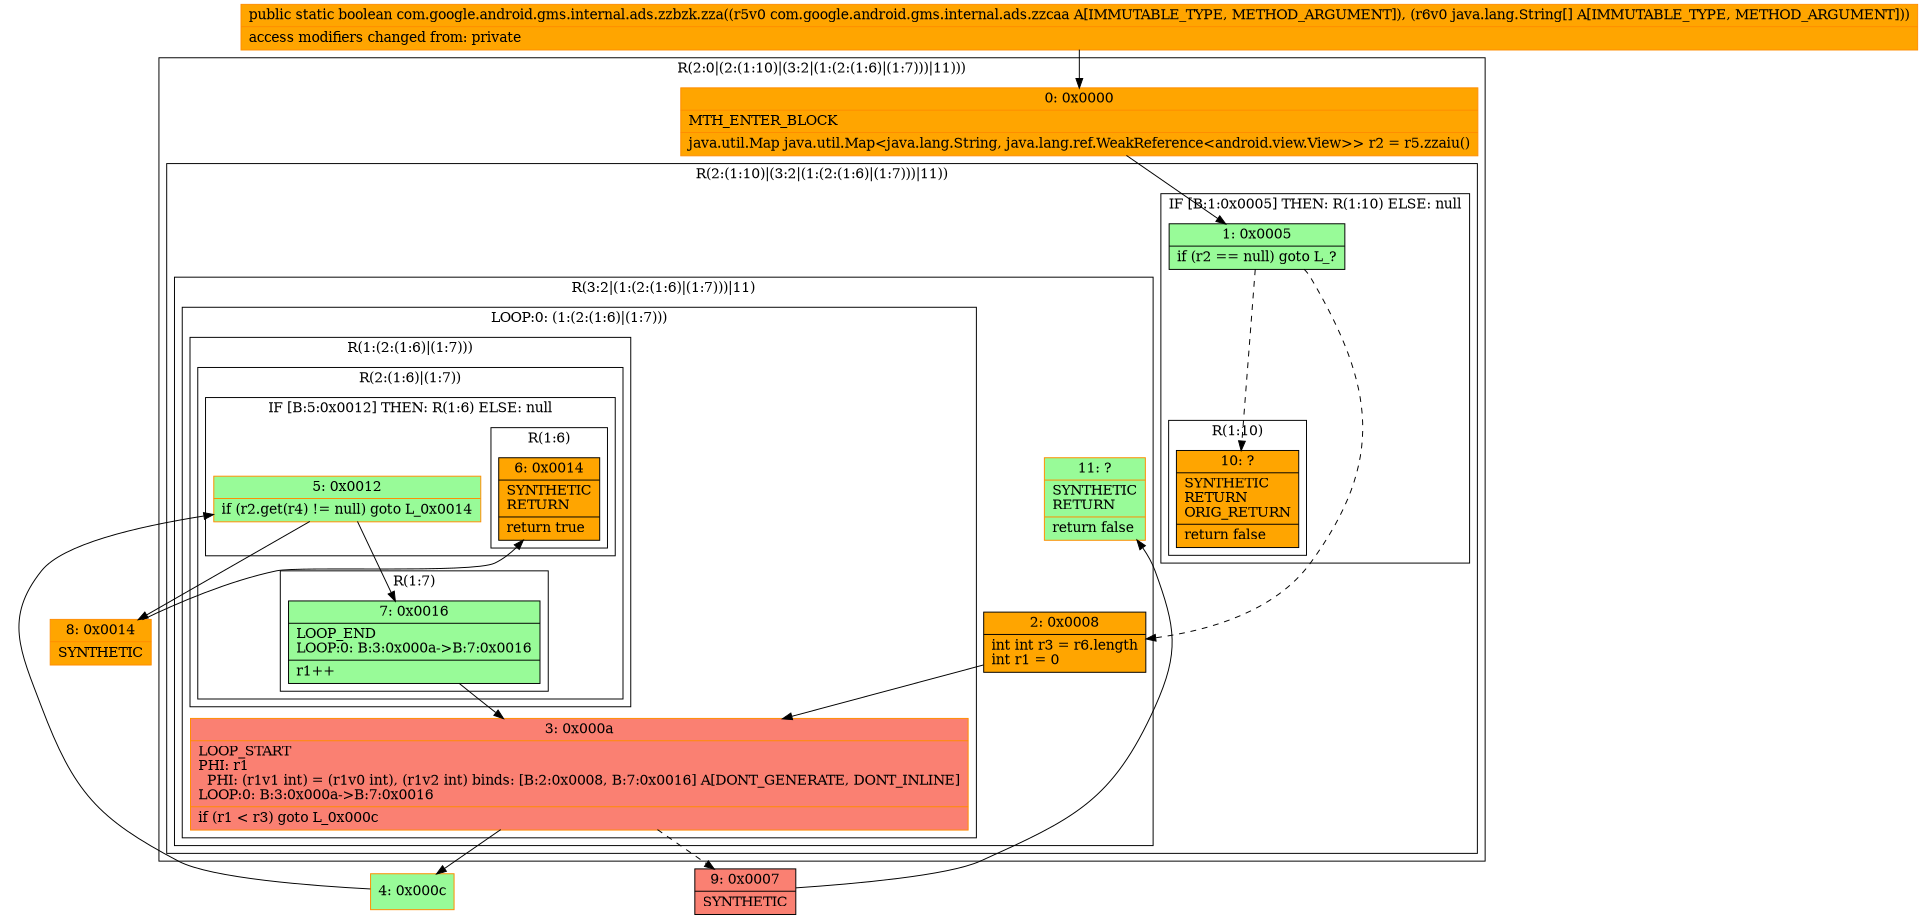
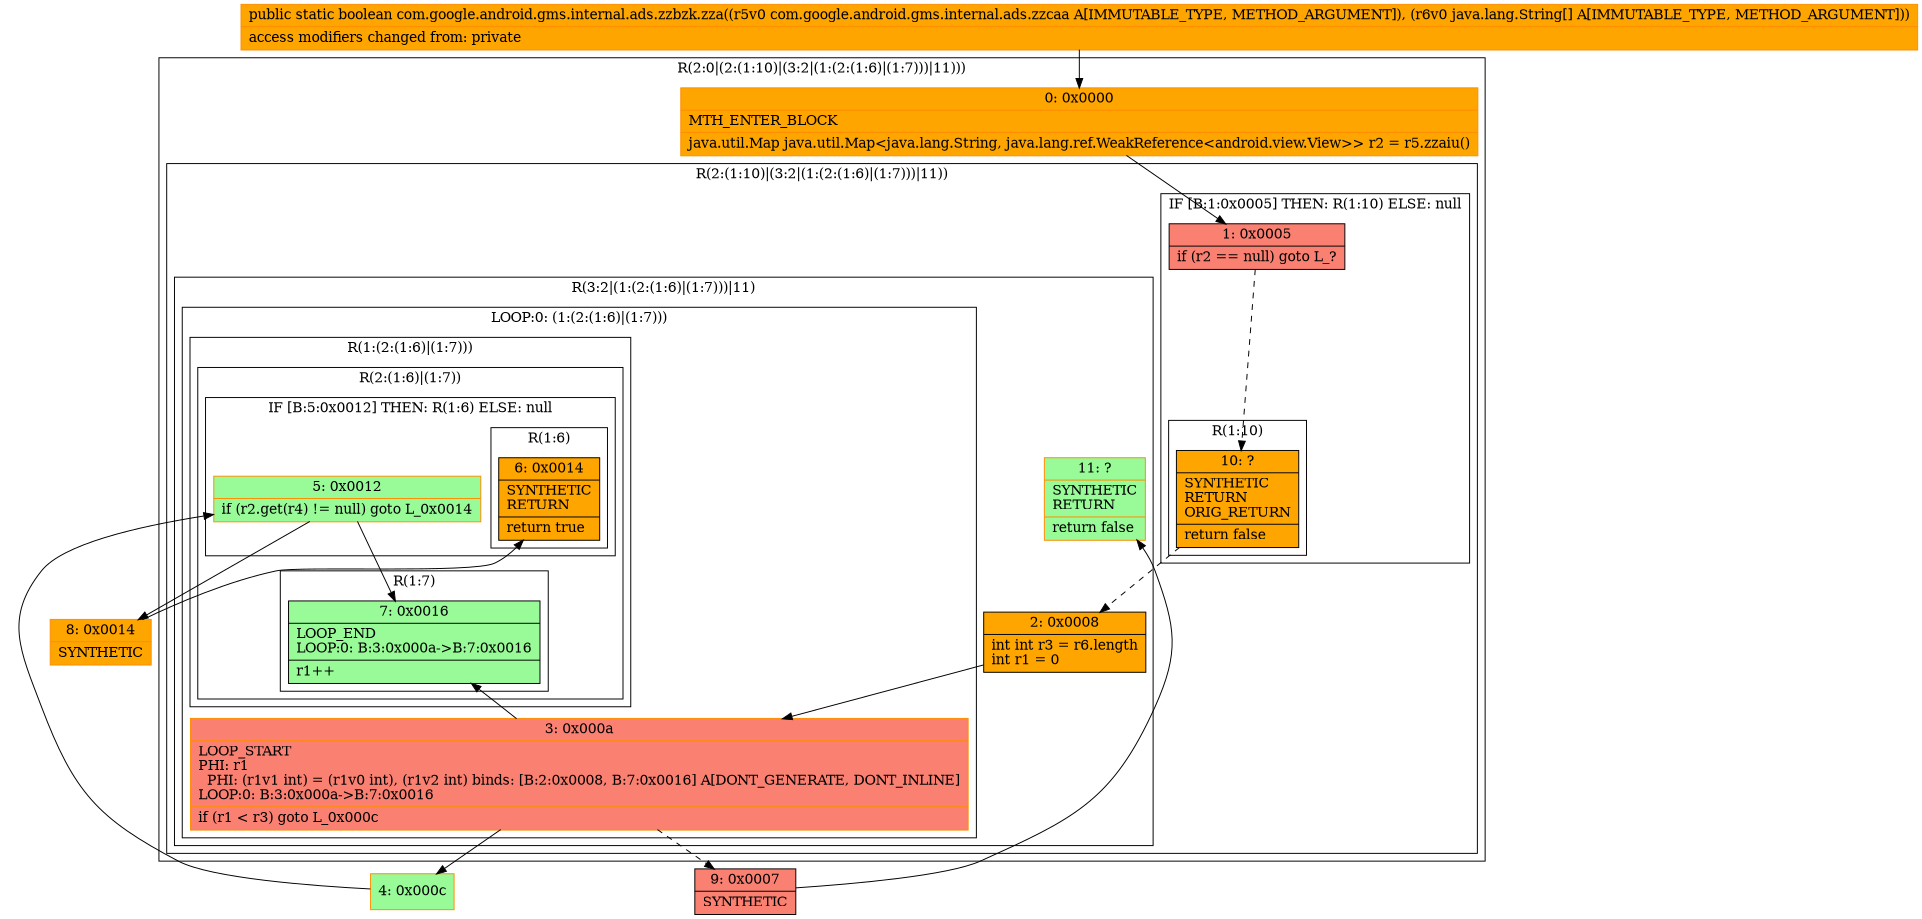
(1257, 247) -> (1257, 247)
(1346, 501) -> (1144, 577)
(477, 698) -> (498, 704)
